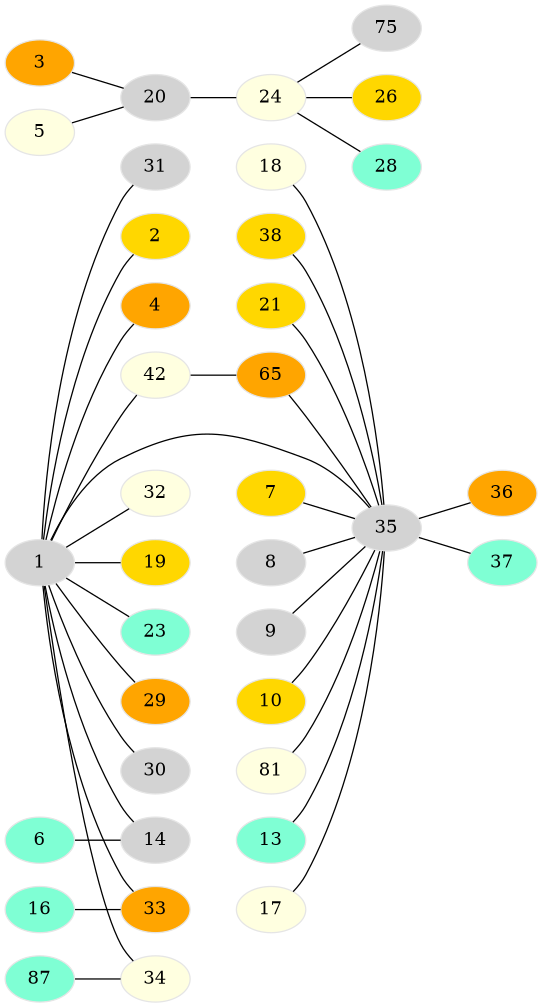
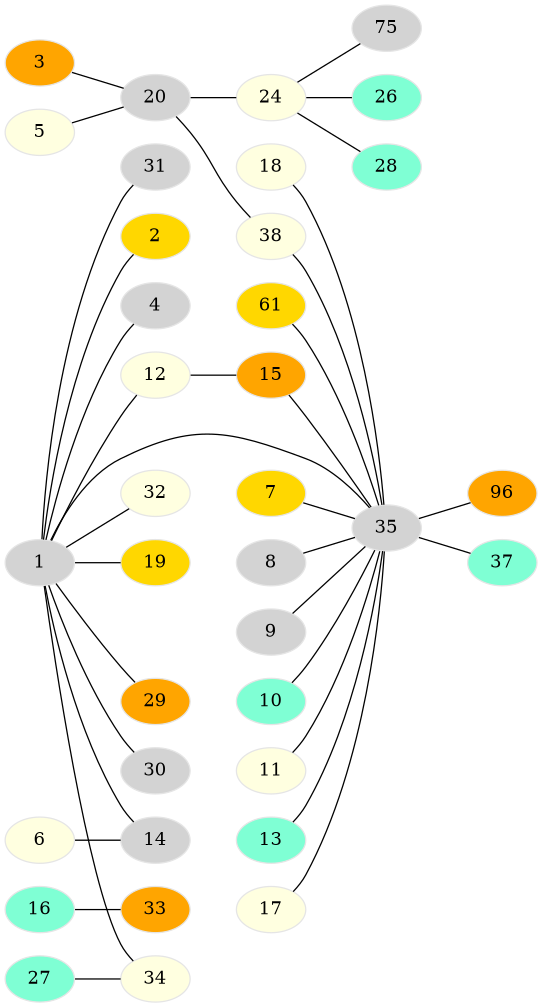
(387, 98) -> (387, 98)
none -> (213, 167)
(271, 236) -> (271, 236)
(155, 306) -> (155, 306)
(271, 306) -> (271, 306)
(155, 375) -> (155, 375)
(271, 375) -> (271, 375)
(502, 493) -> (502, 493)
(155, 632) -> none
(271, 701) -> (271, 701)
(271, 771) -> (271, 771)
(90, 806) -> none
(40, 840) -> (40, 840)
(40, 979) -> (40, 979)
